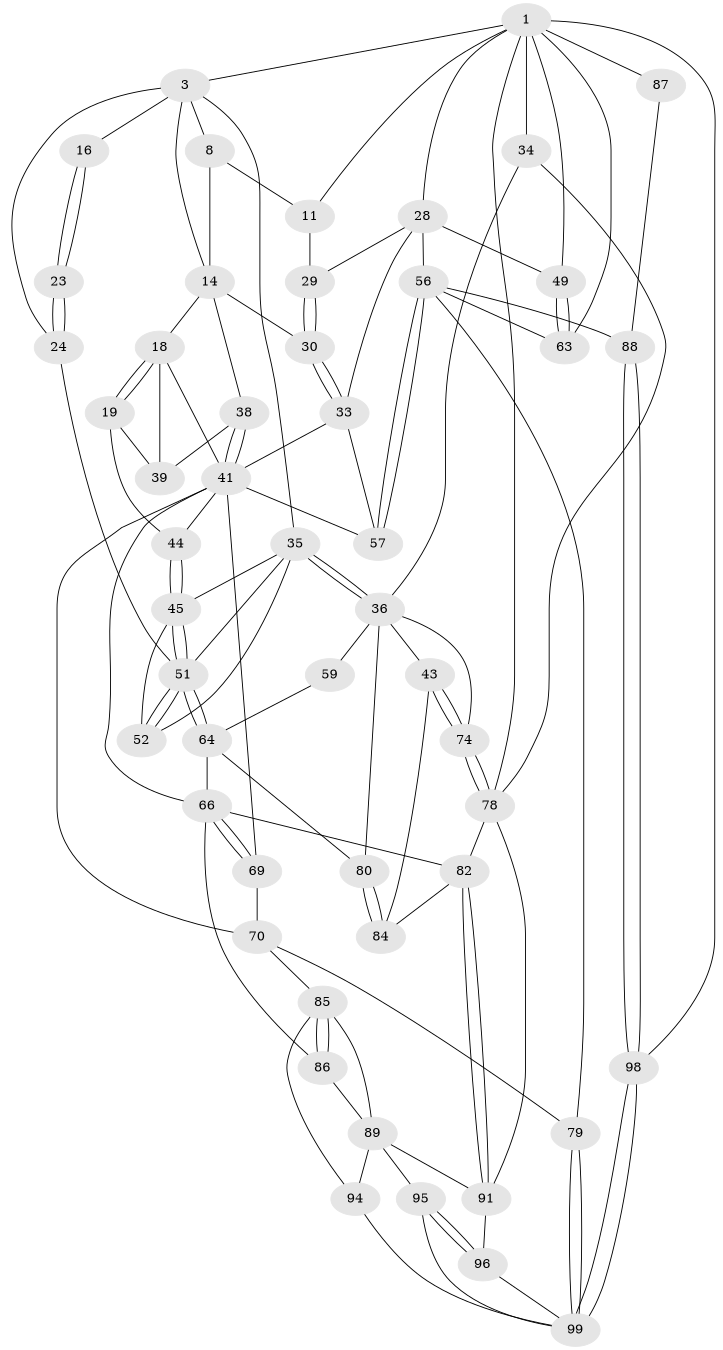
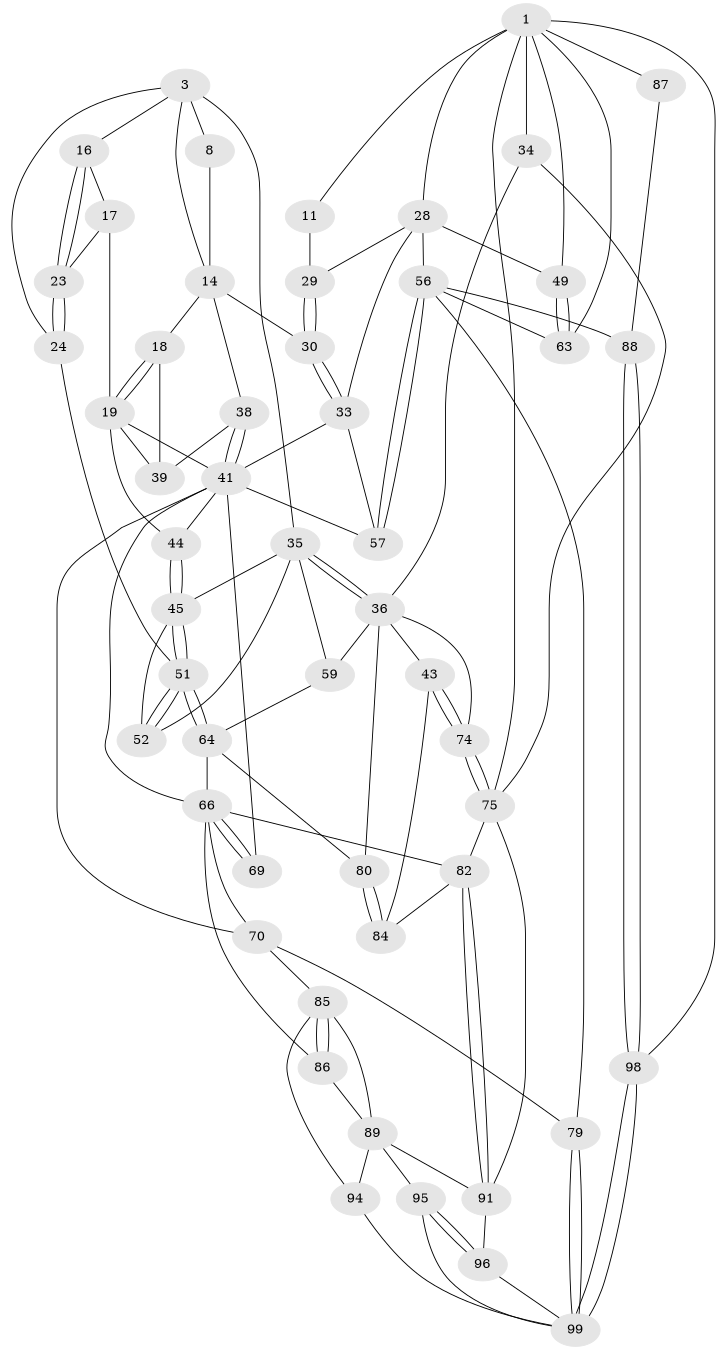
(356, 53) -> none
(253, 180) -> none
none -> (110, 217)
(193, 413) -> (168, 446)
(244, 604) -> (313, 610)
(490, 806) -> (490, 806)
(257, 904) -> (220, 875)
